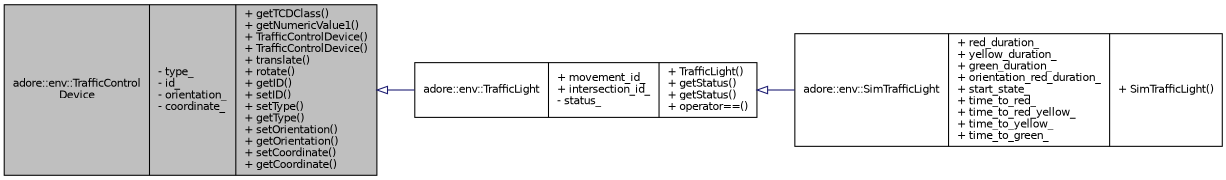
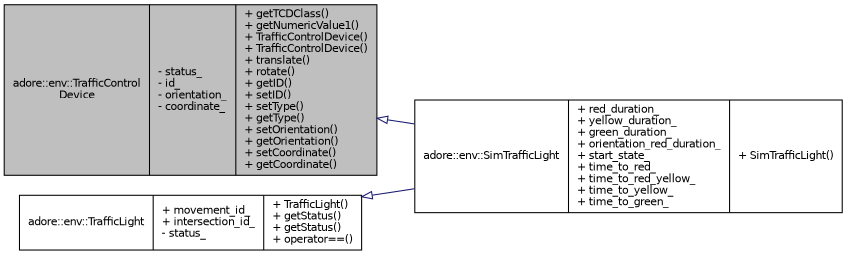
(176, 72) -> (181, 72)
(401, 90) -> (401, 122)
